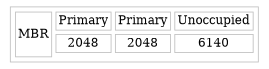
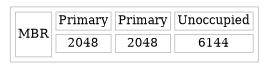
(214, 43) -> (214, 43)
